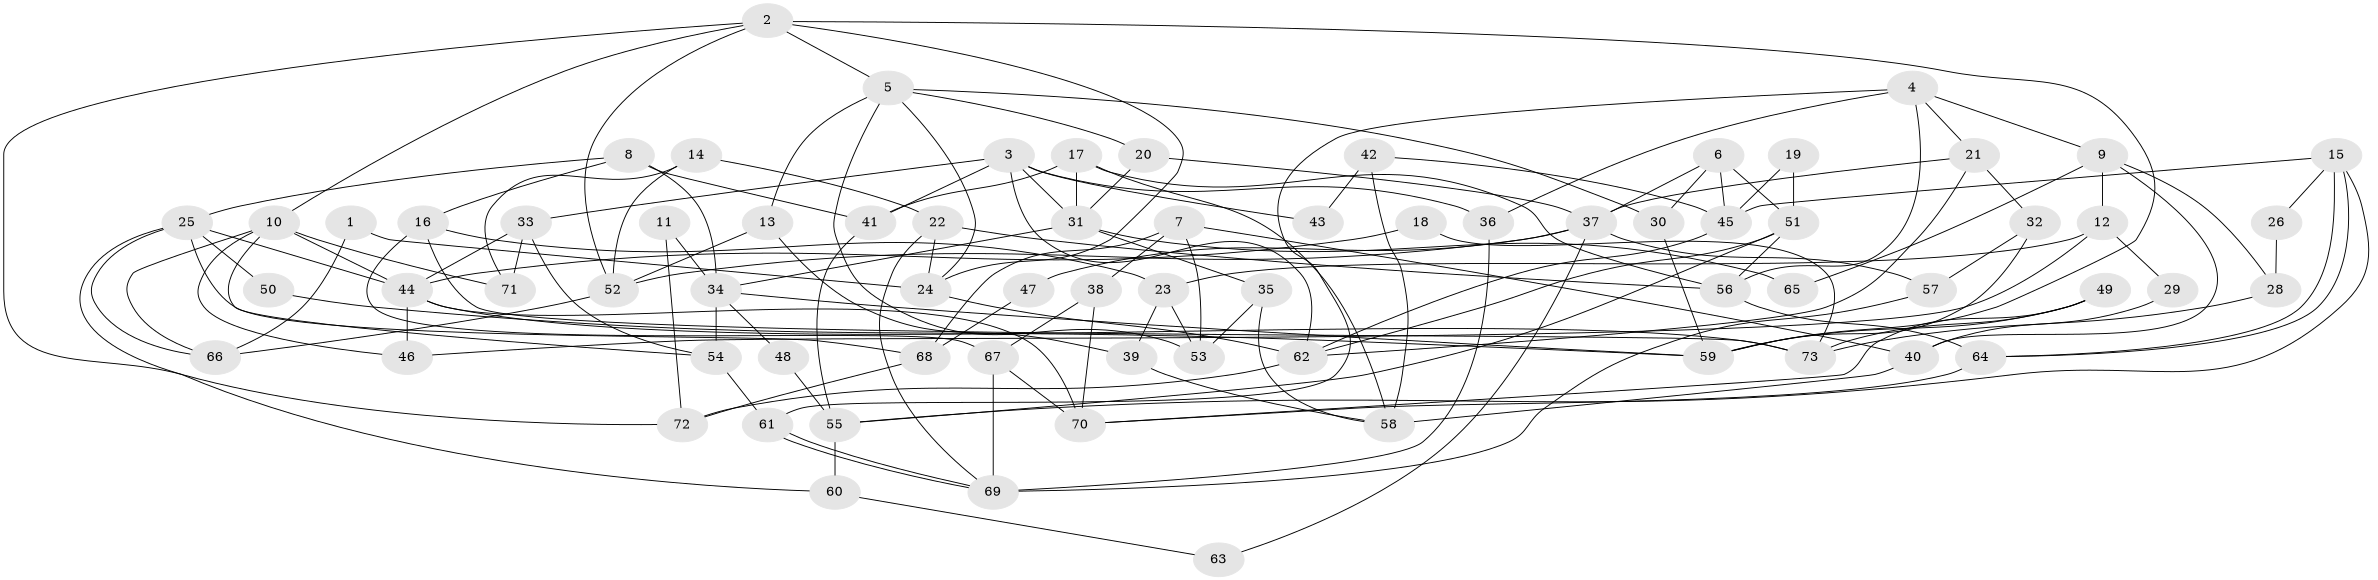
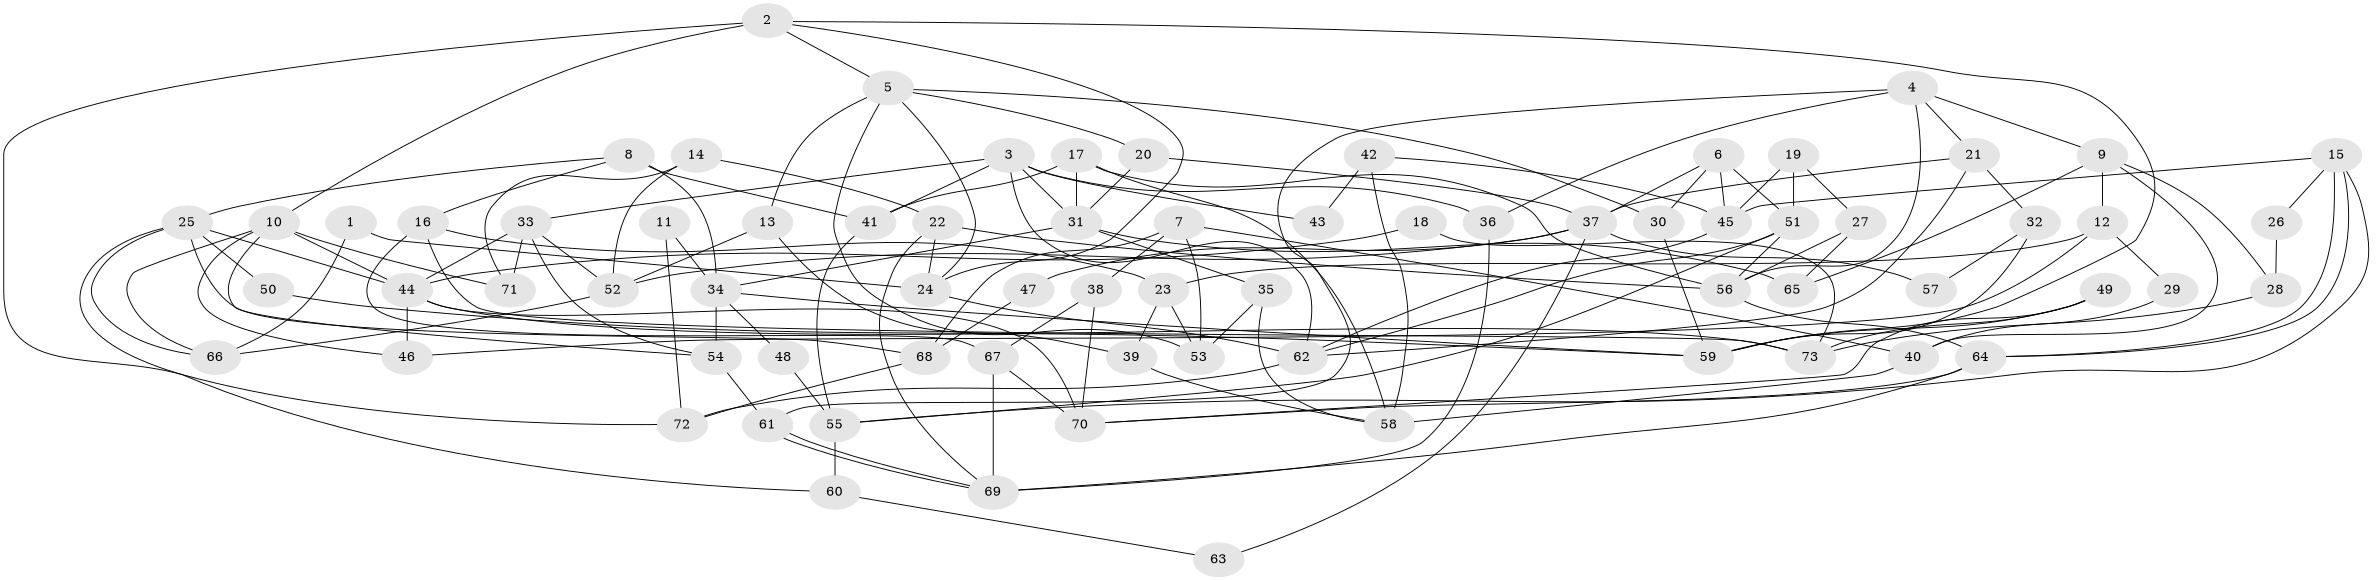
(609, 118) -> (570, 257)
none -> (1861, 223)
(1481, 451) -> (1493, 448)
